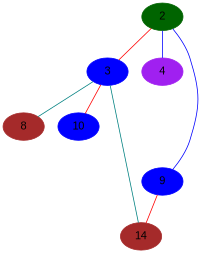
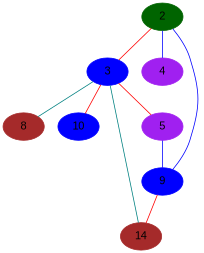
none -> (162, 127)
